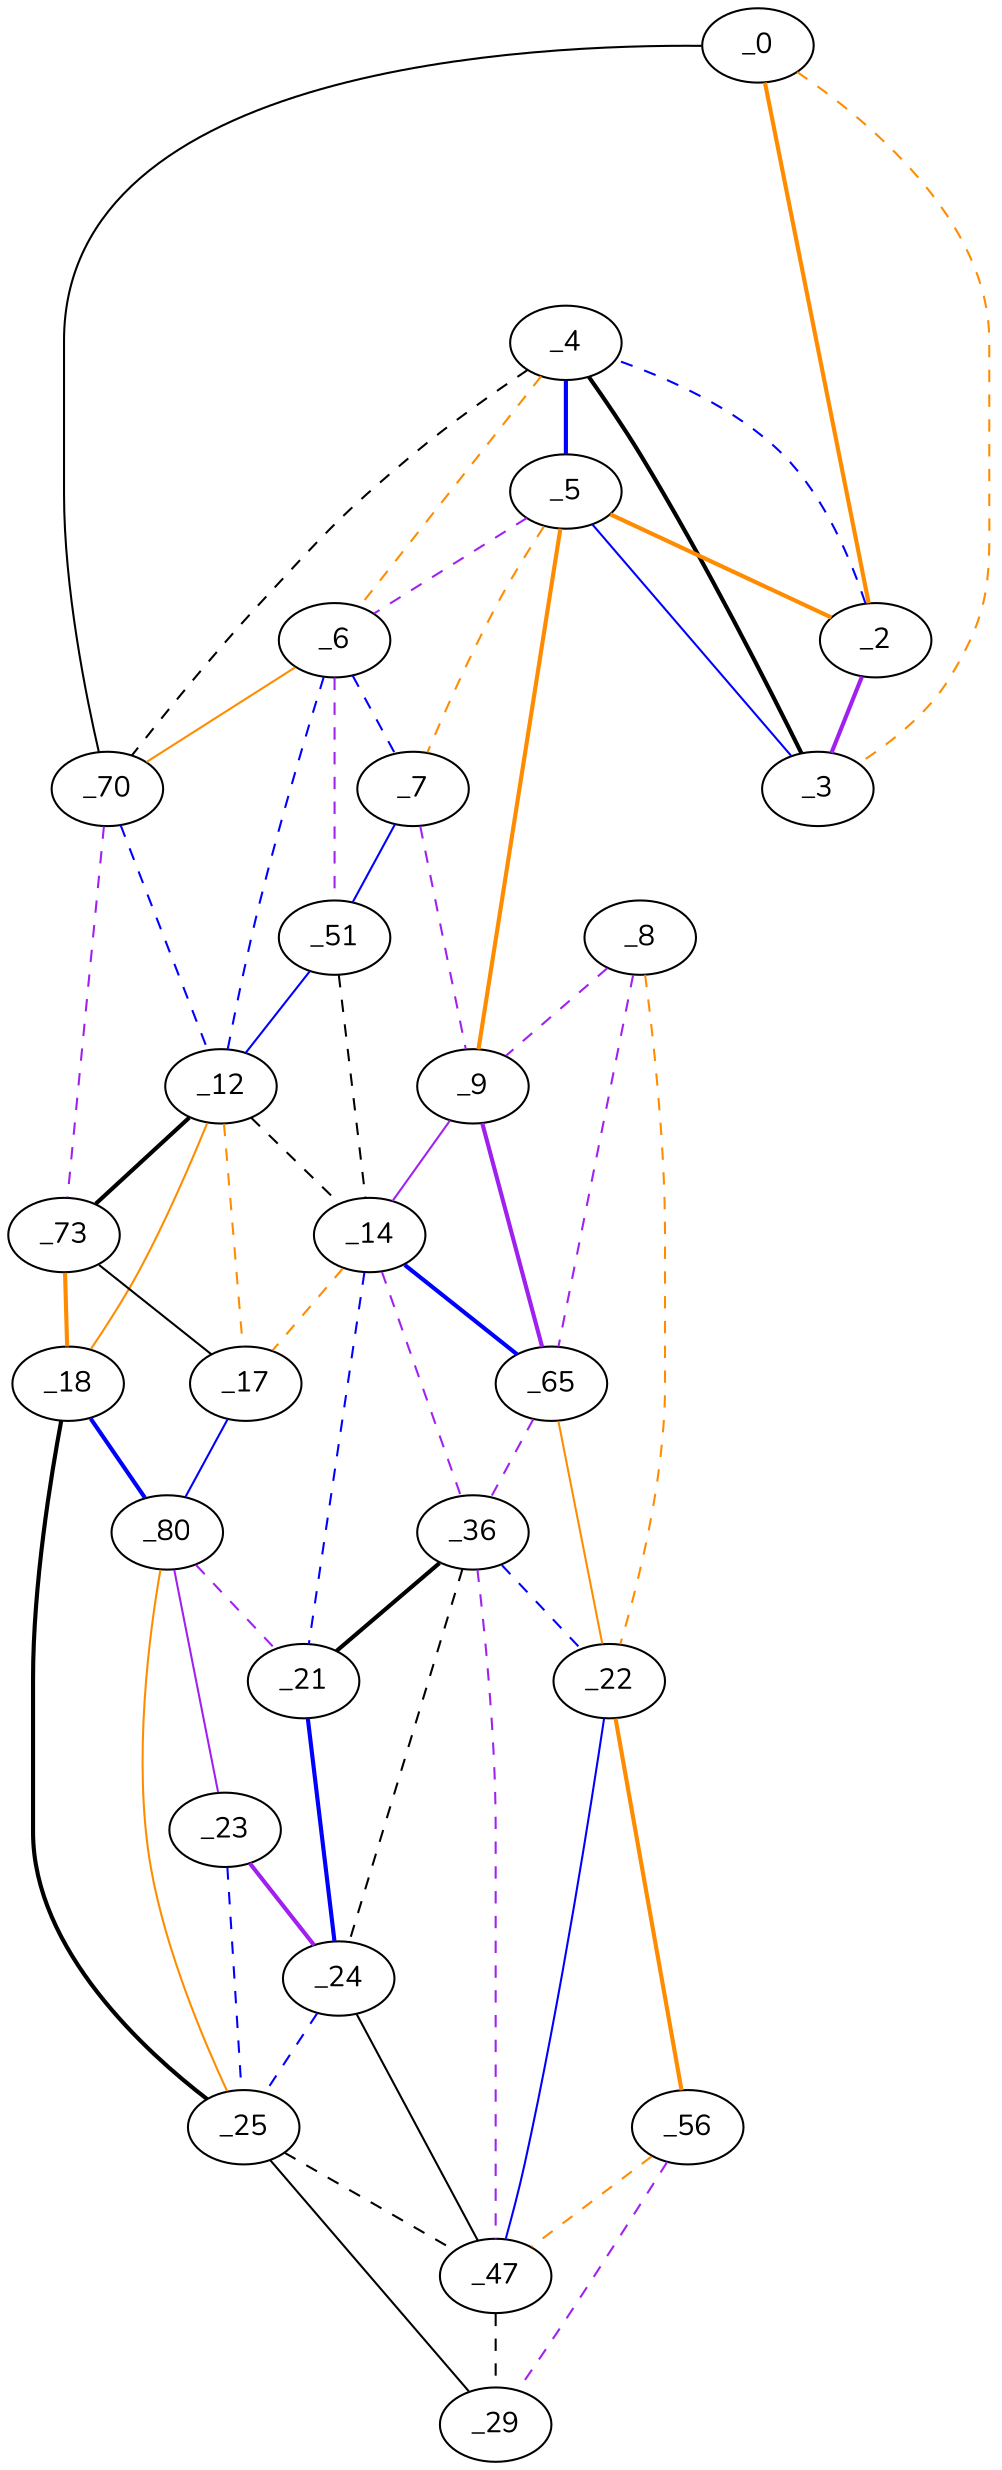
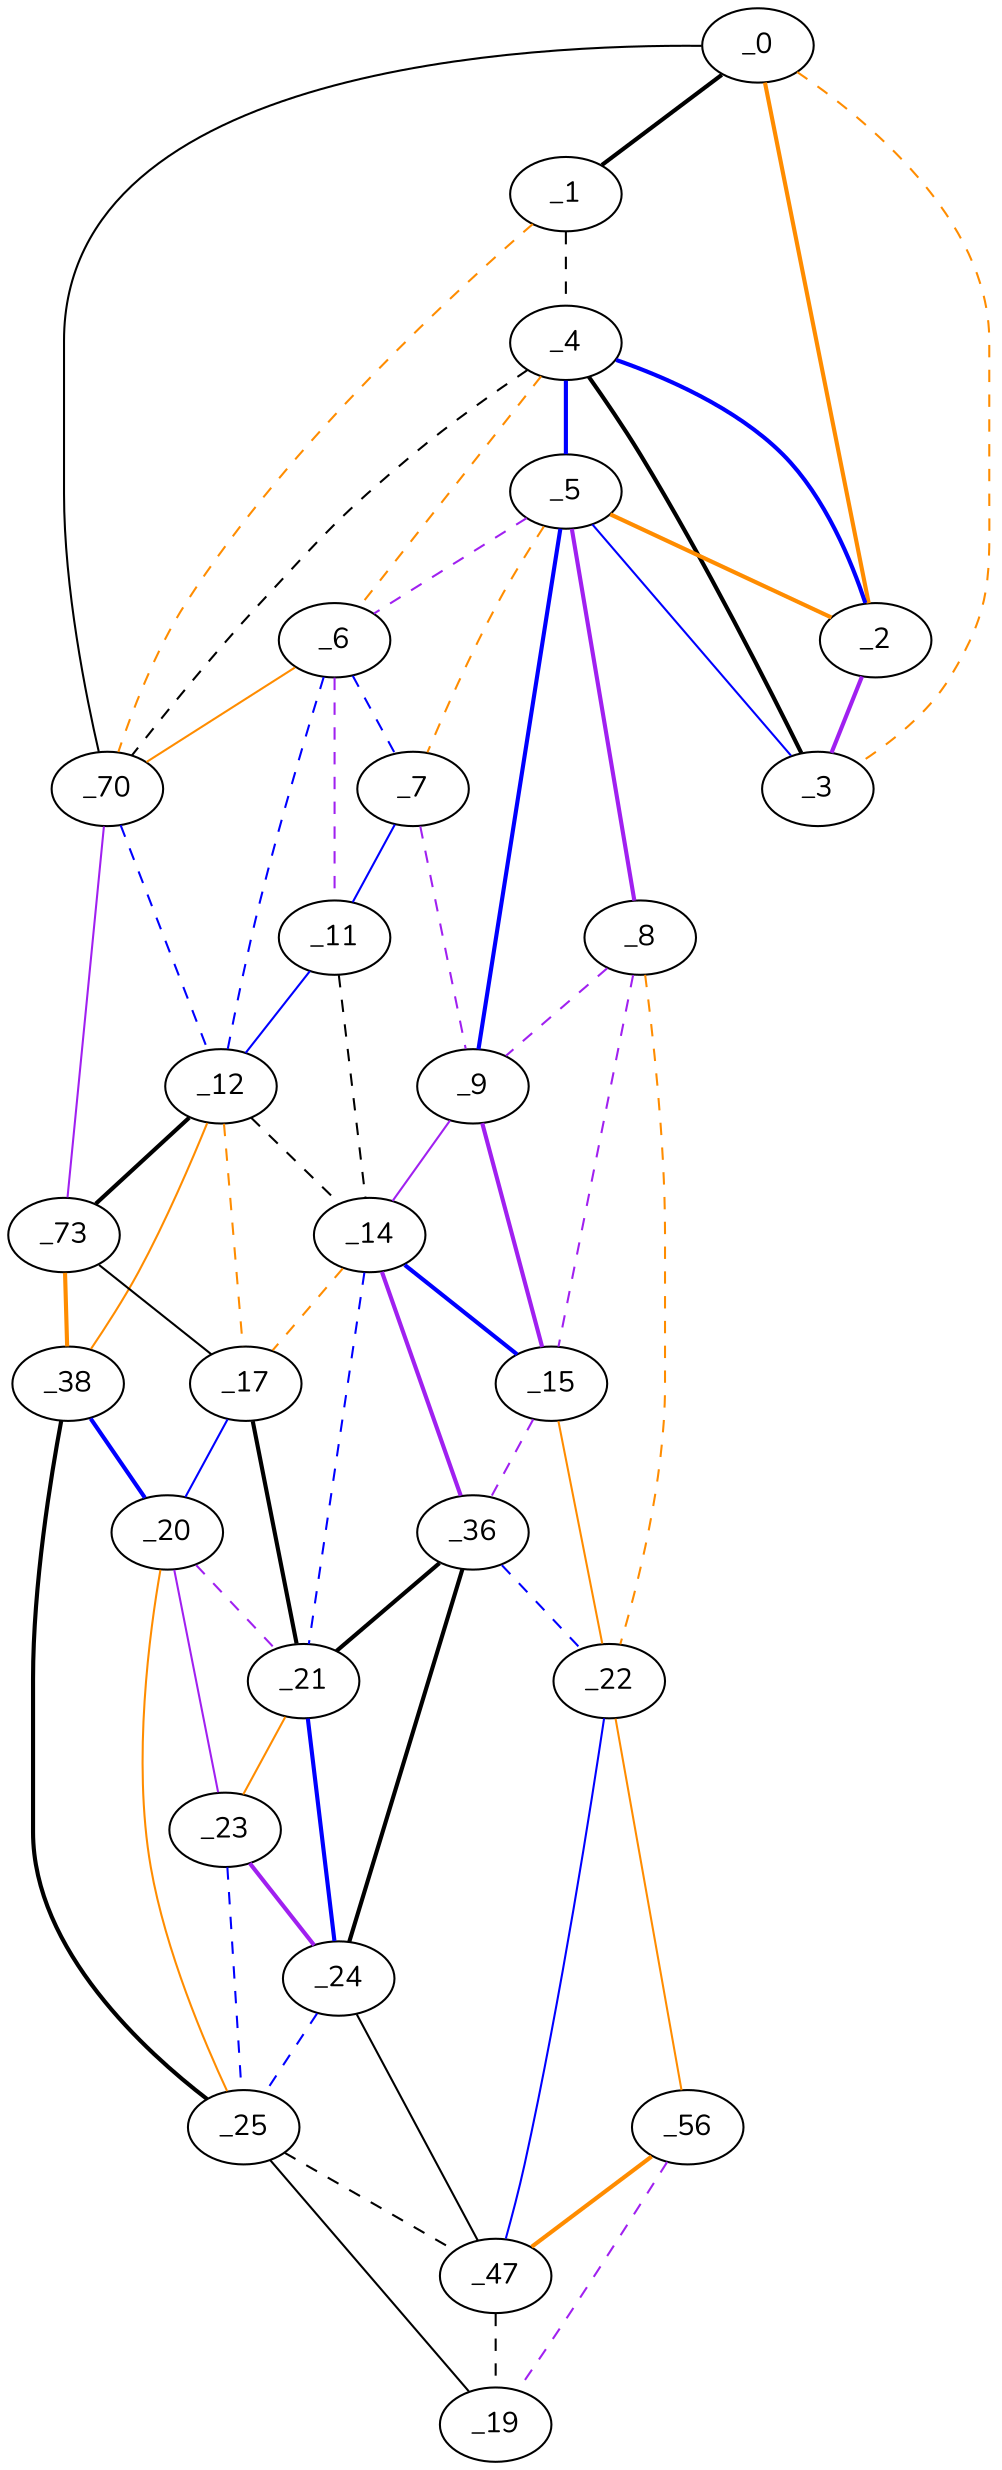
none -> (566, 194)
(775, 447) -> (775, 447)
none -> (603, 715)
(519, 789) -> (519, 789)
(335, 938) -> (335, 938)
(86, 1012) -> (86, 1012)
(68, 1384) -> (68, 1384)
(421, 1384) -> (421, 1384)
(551, 1384) -> (551, 1384)
(167, 1532) -> (167, 1532)
none -> (275, 1532)
none -> (264, 1756)
(406, 1756) -> (406, 1756)
(496, 1904) -> none
(649, 1904) -> (649, 1904)
(592, 2202) -> (592, 2202)
(496, 2425) -> (496, 2425)
